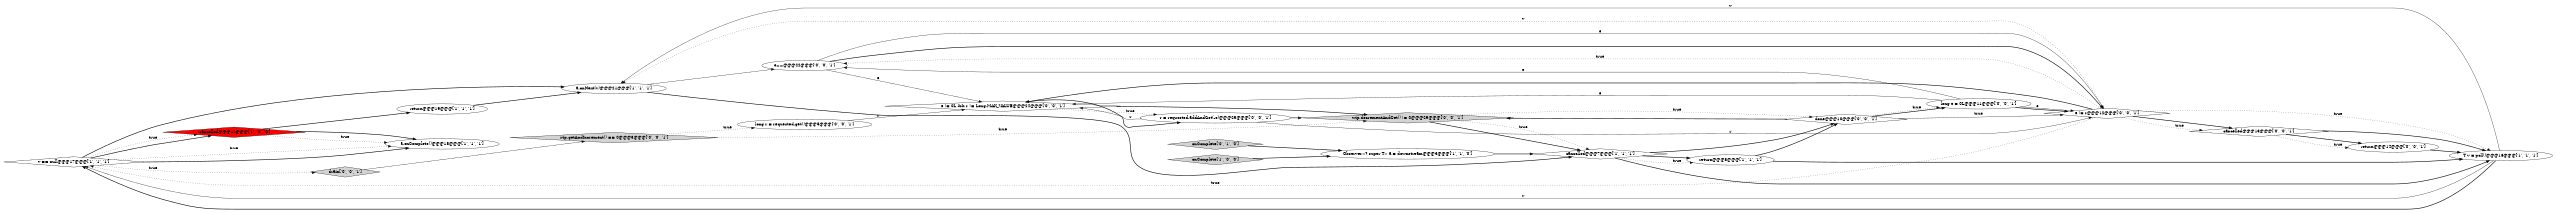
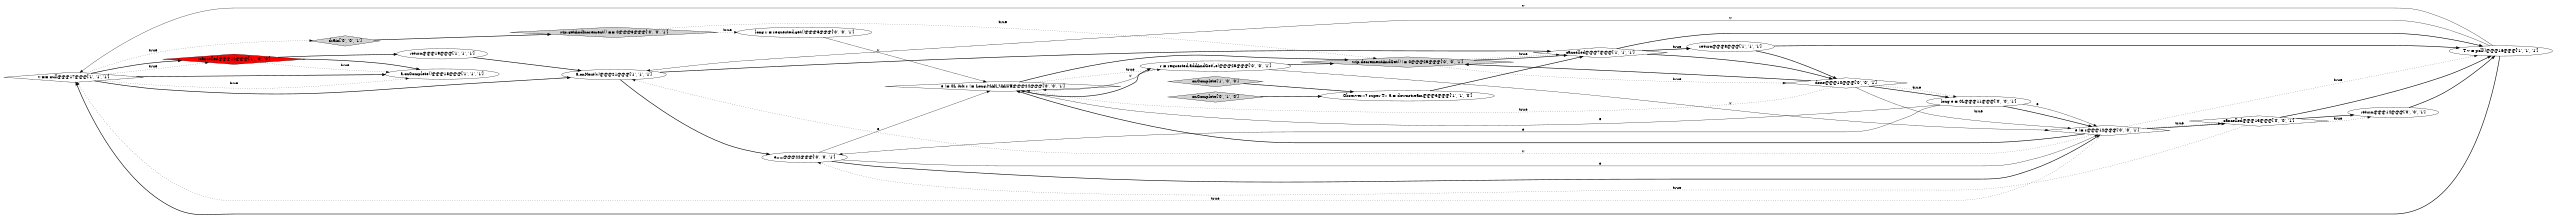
(1480, 59) -> (1536, 192)
(709, 77) -> (689, 127)
none -> (1432, 112)
(473, 156) -> (461, 37)
